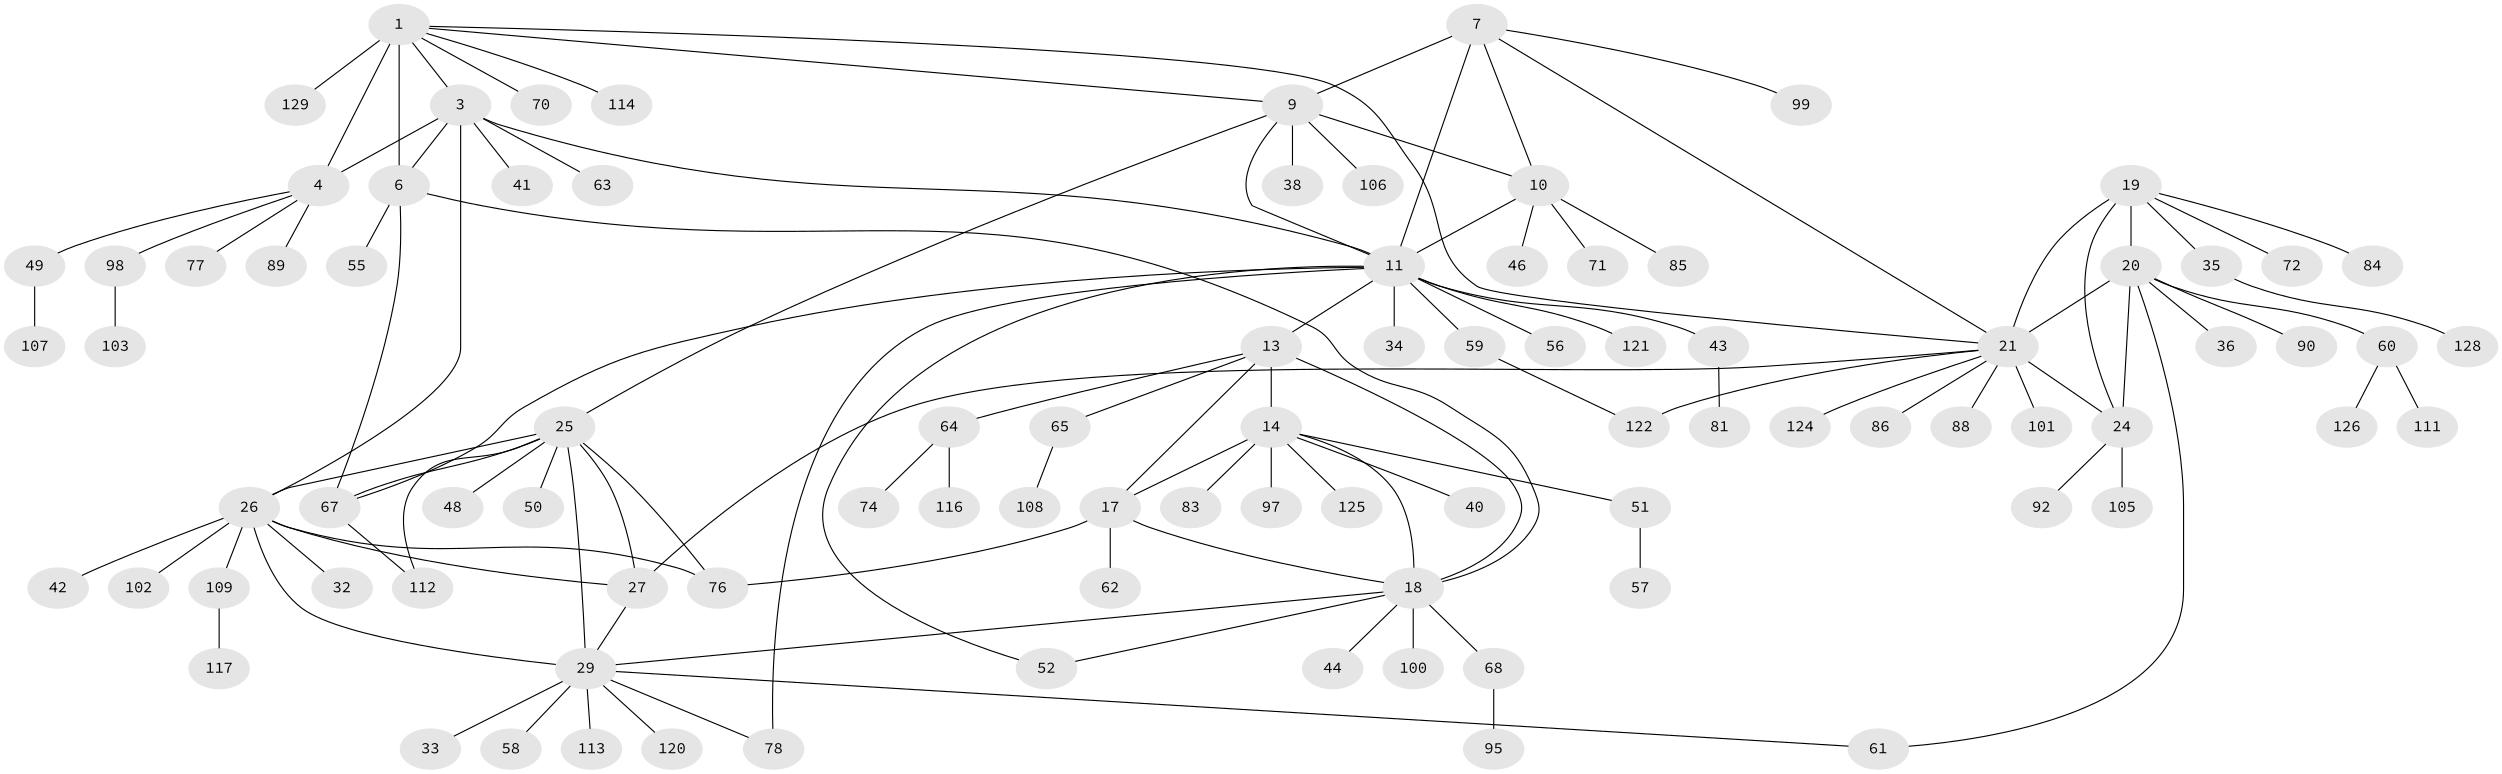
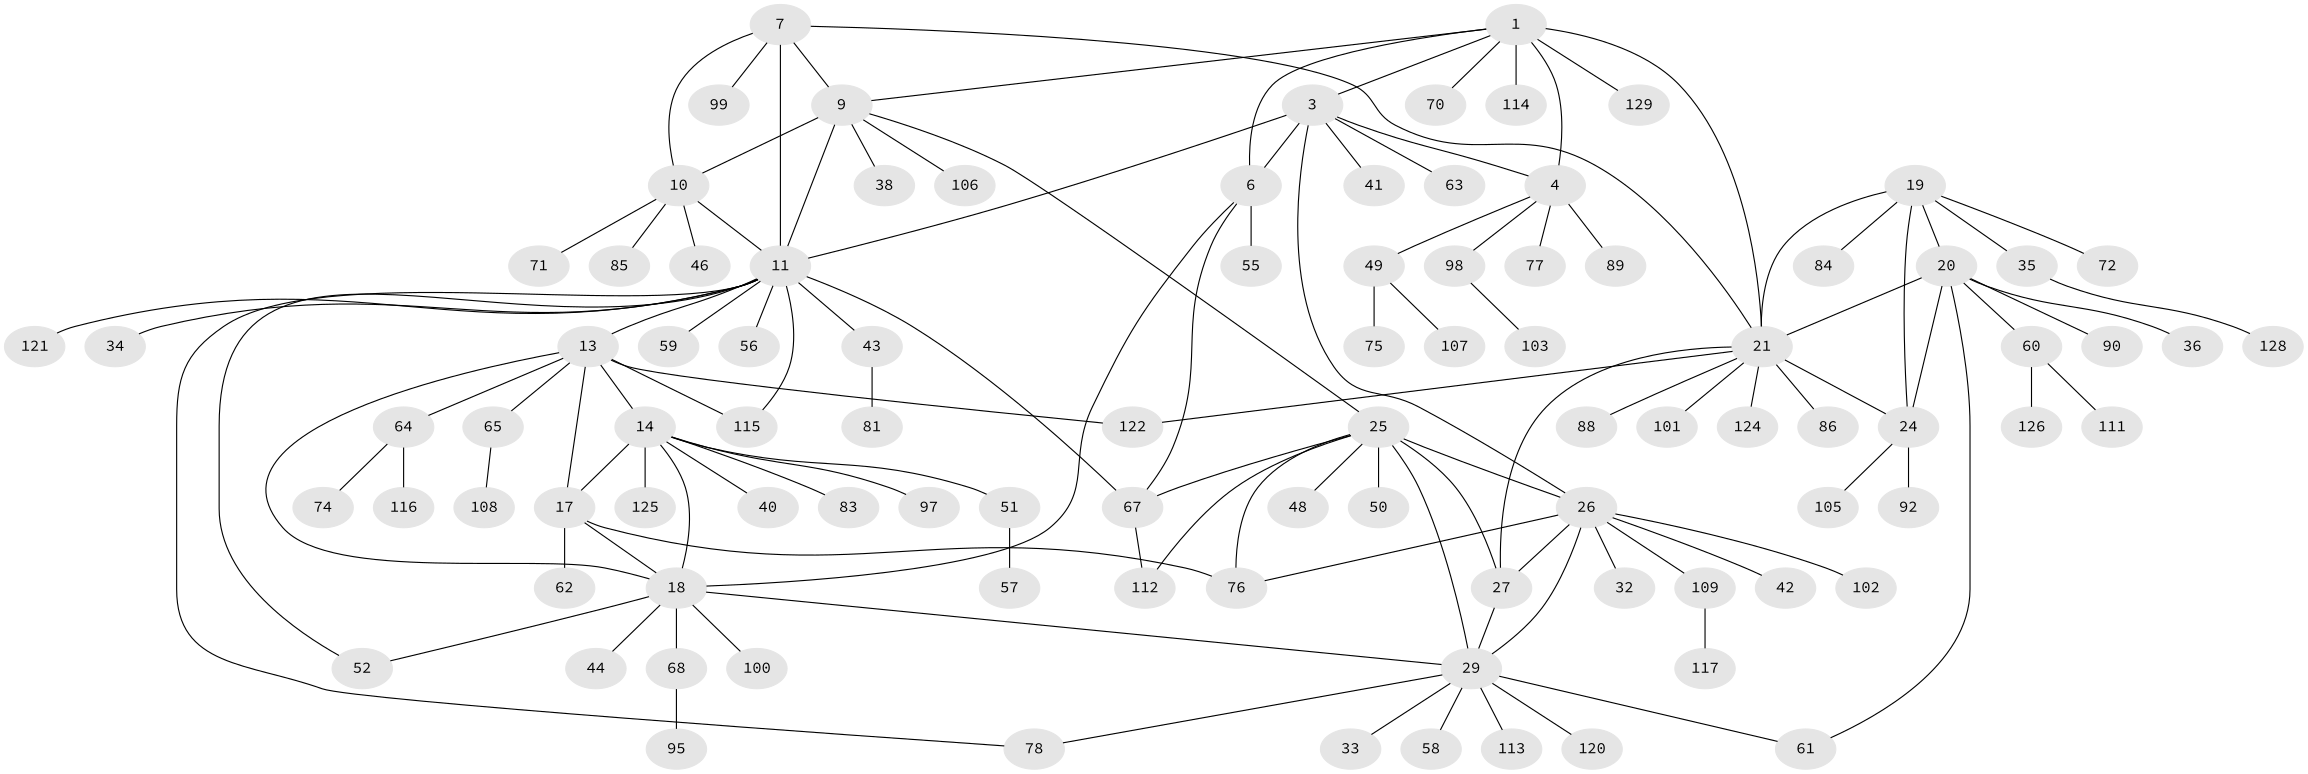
none -> (1374, 347)
(1557, 387) -> (856, 397)
none -> (747, 427)
